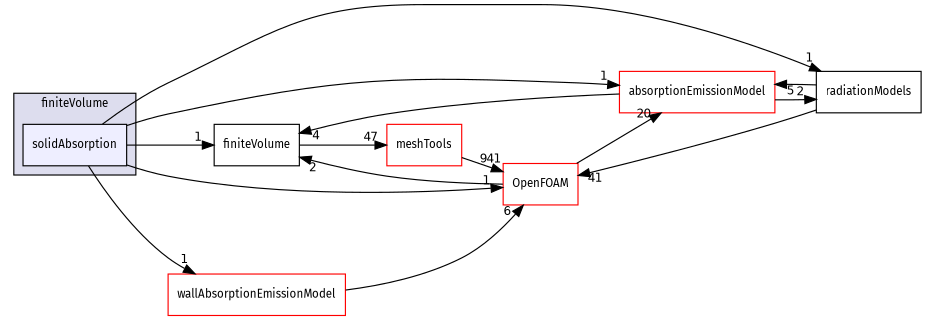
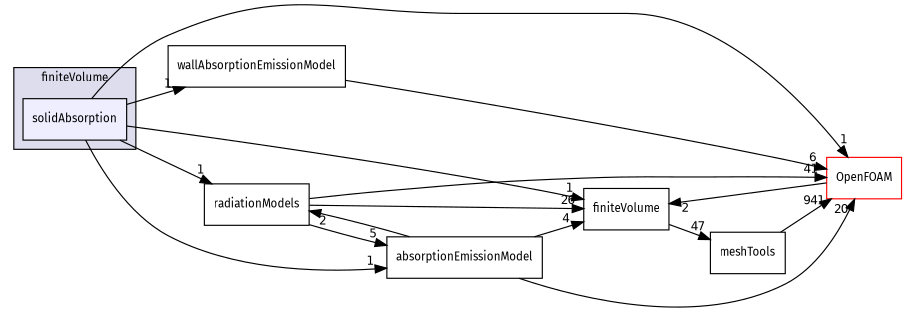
(697, 92) -> (465, 258)
(614, 141) -> (702, 306)
(424, 145) -> (748, 253)
none -> (441, 207)
(257, 295) -> (257, 66)
